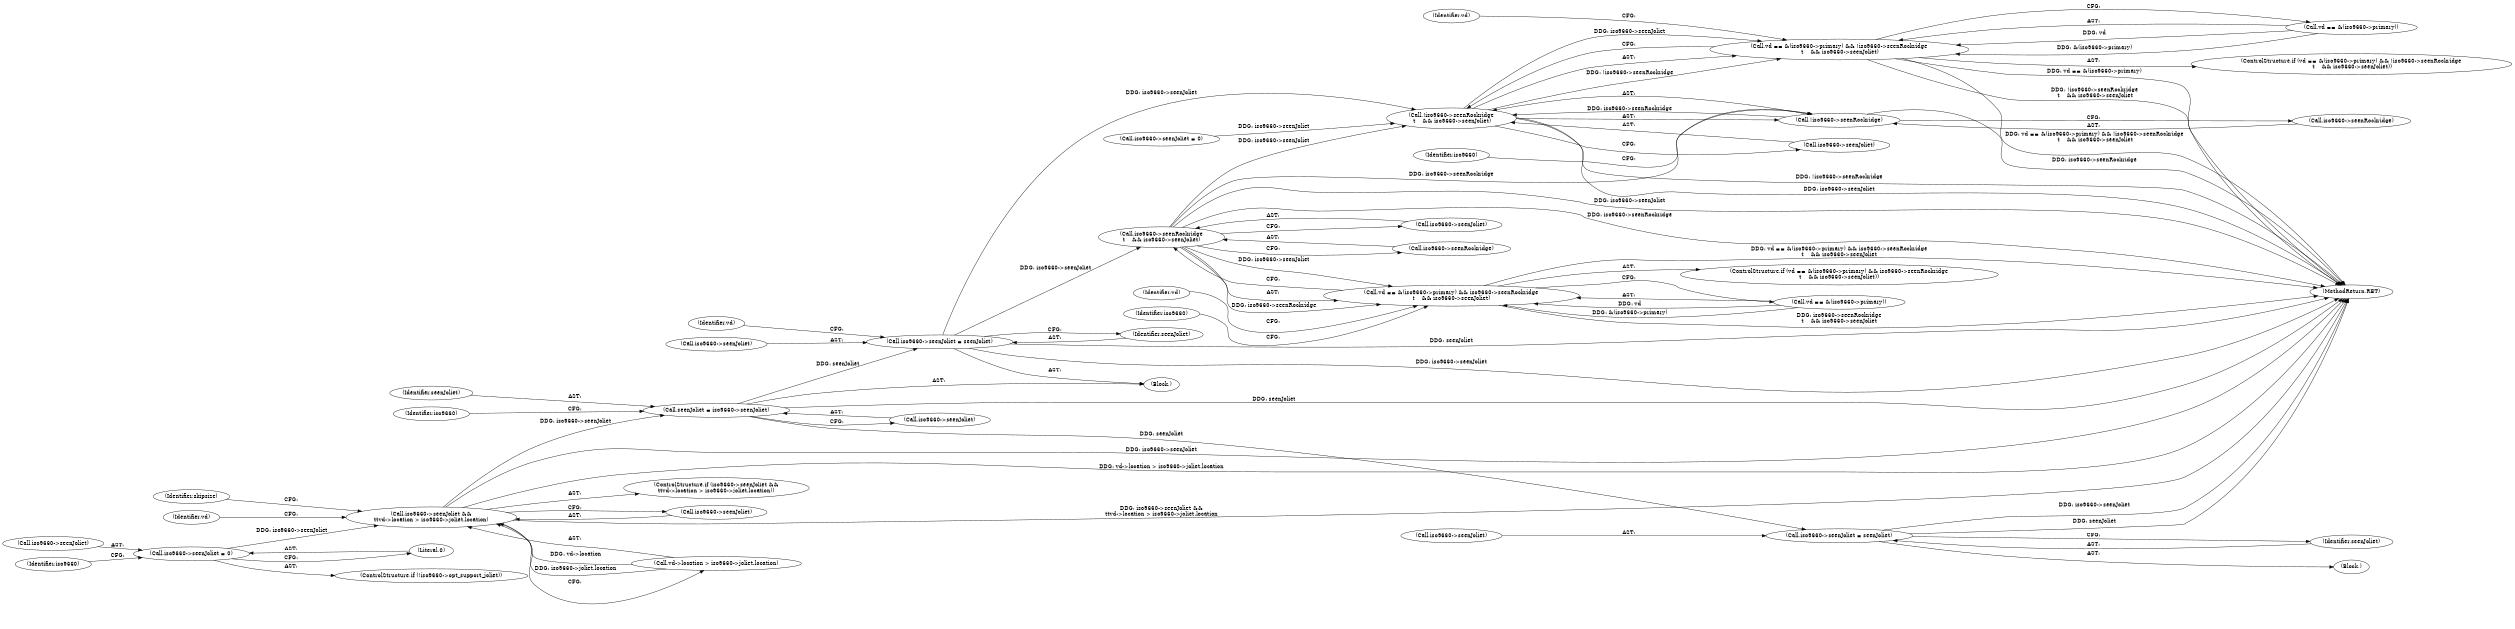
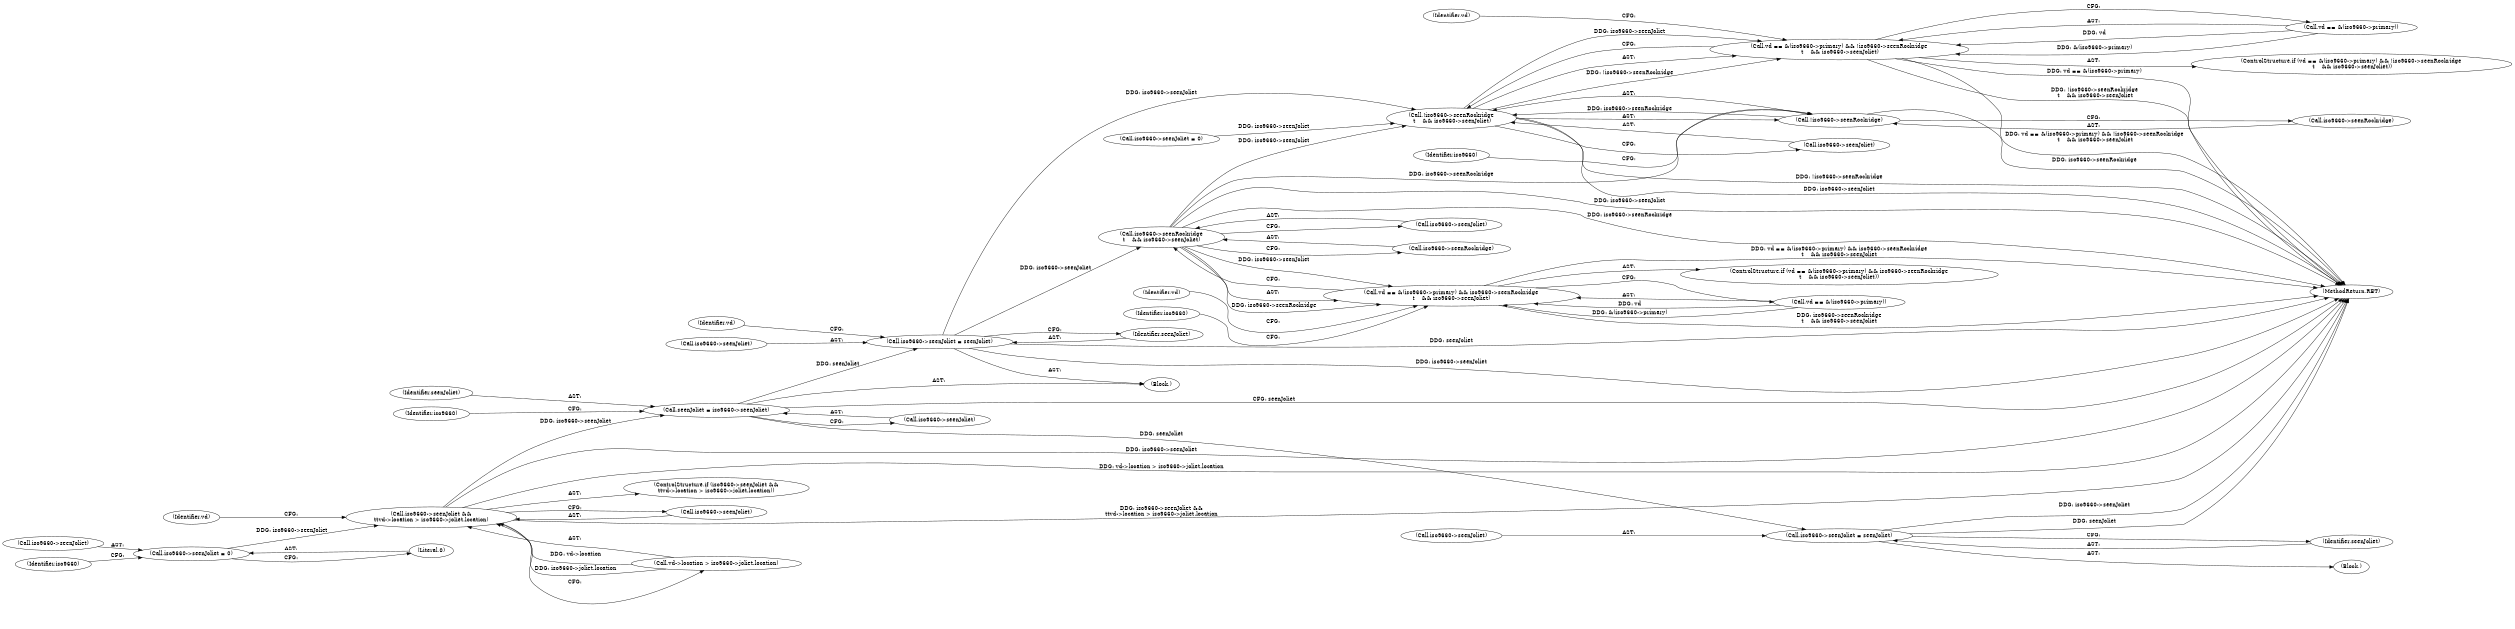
(1274, 399) -> (1274, 399)
(191, 497) -> none
(431, 576) -> none
